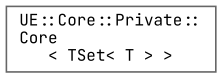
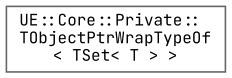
(111, 39) -> (116, 39)
